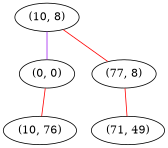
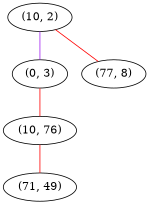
(47, 17) -> (40, 17)
(47, 74) -> (40, 74)
(126, 102) -> (40, 159)
